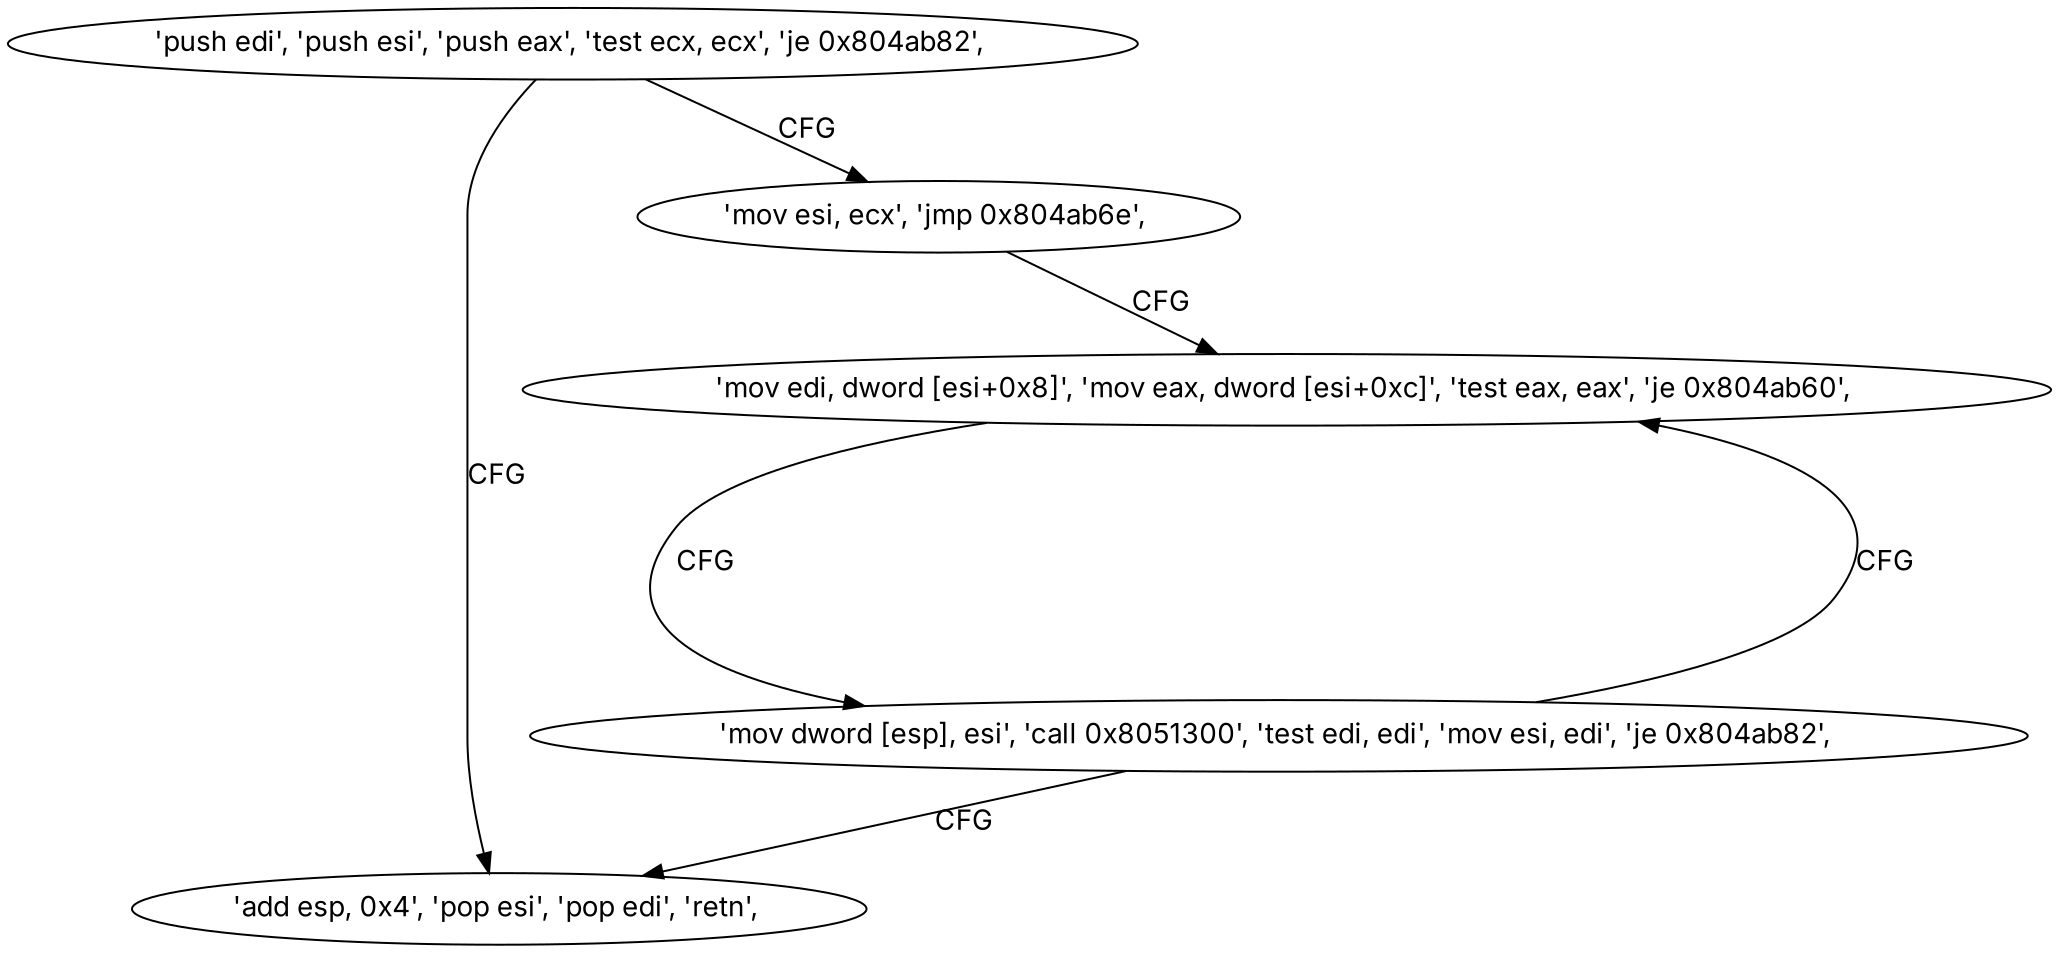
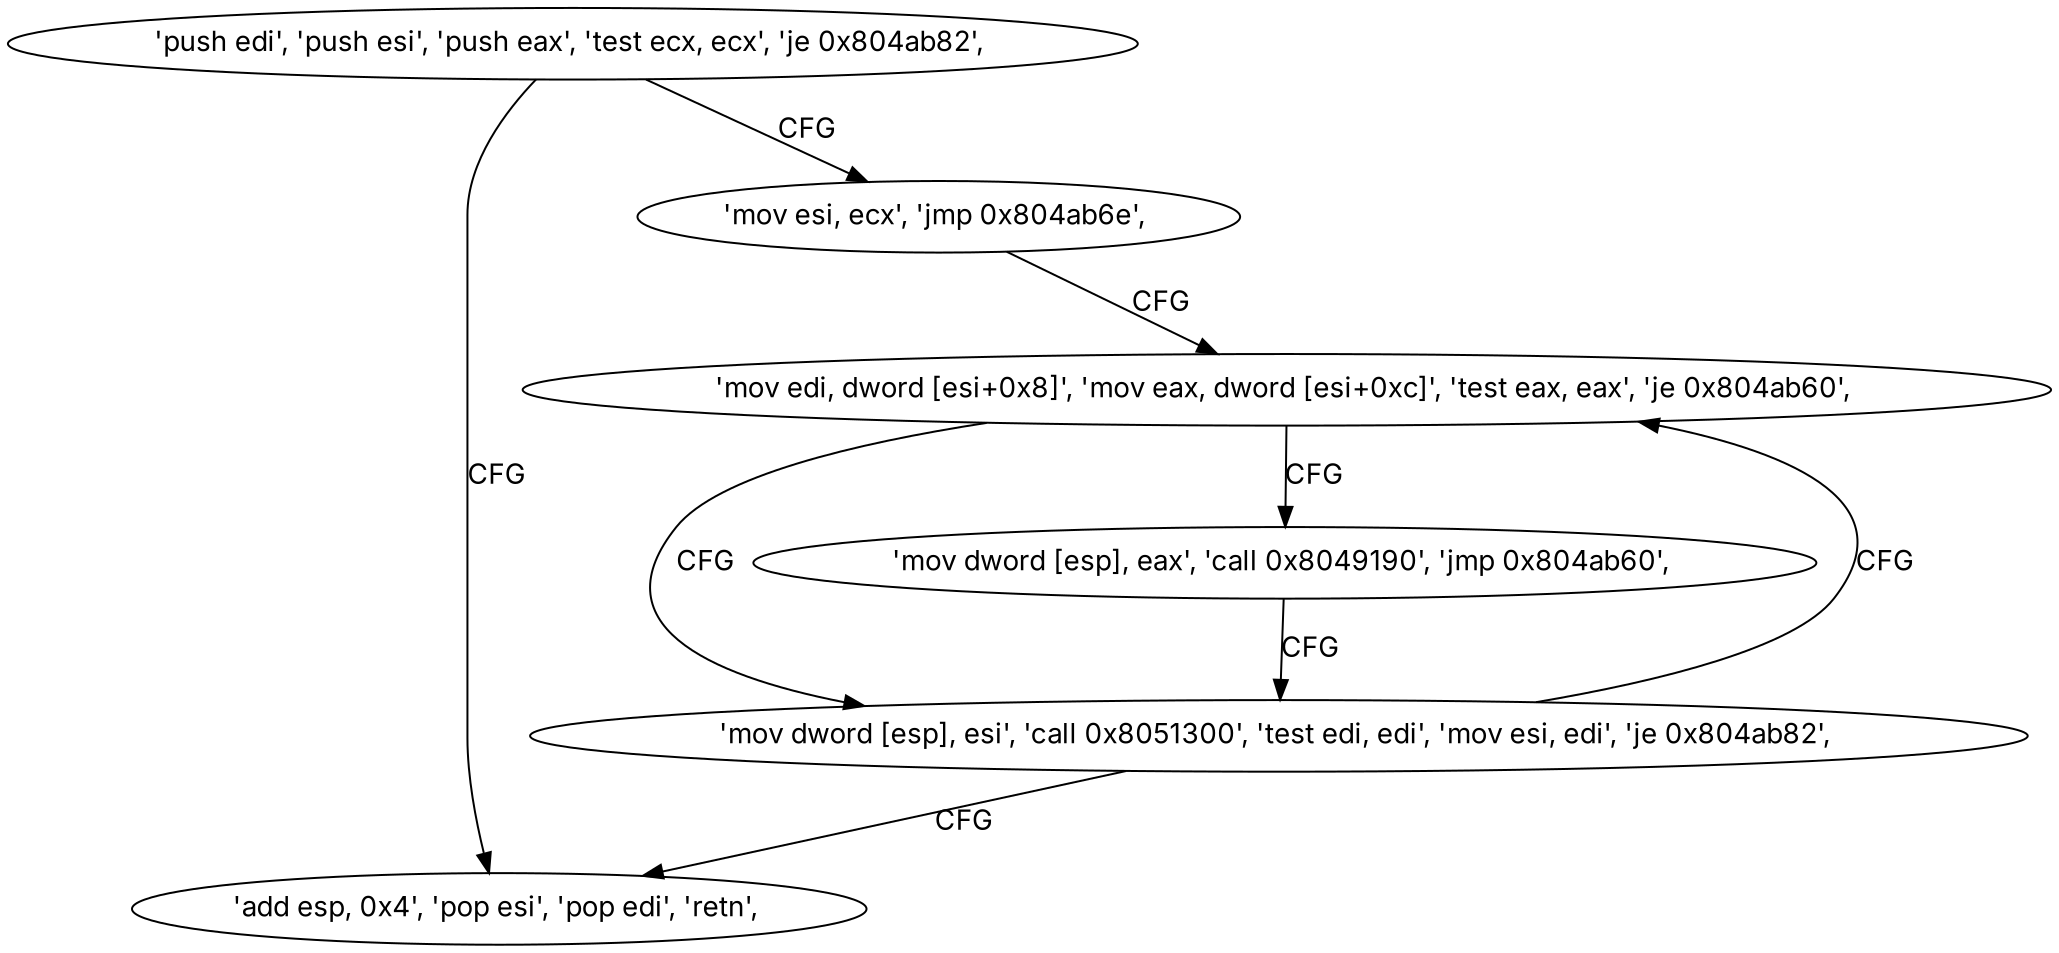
none -> (1285, 563)
